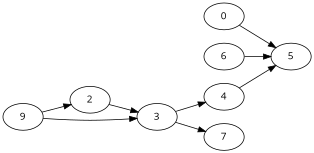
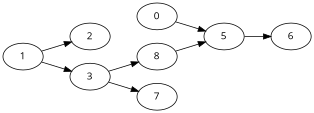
(254, 57) -> (254, 36)
(224, 97) -> (157, 57)
(120, 107) -> none
(23, 117) -> (23, 57)
